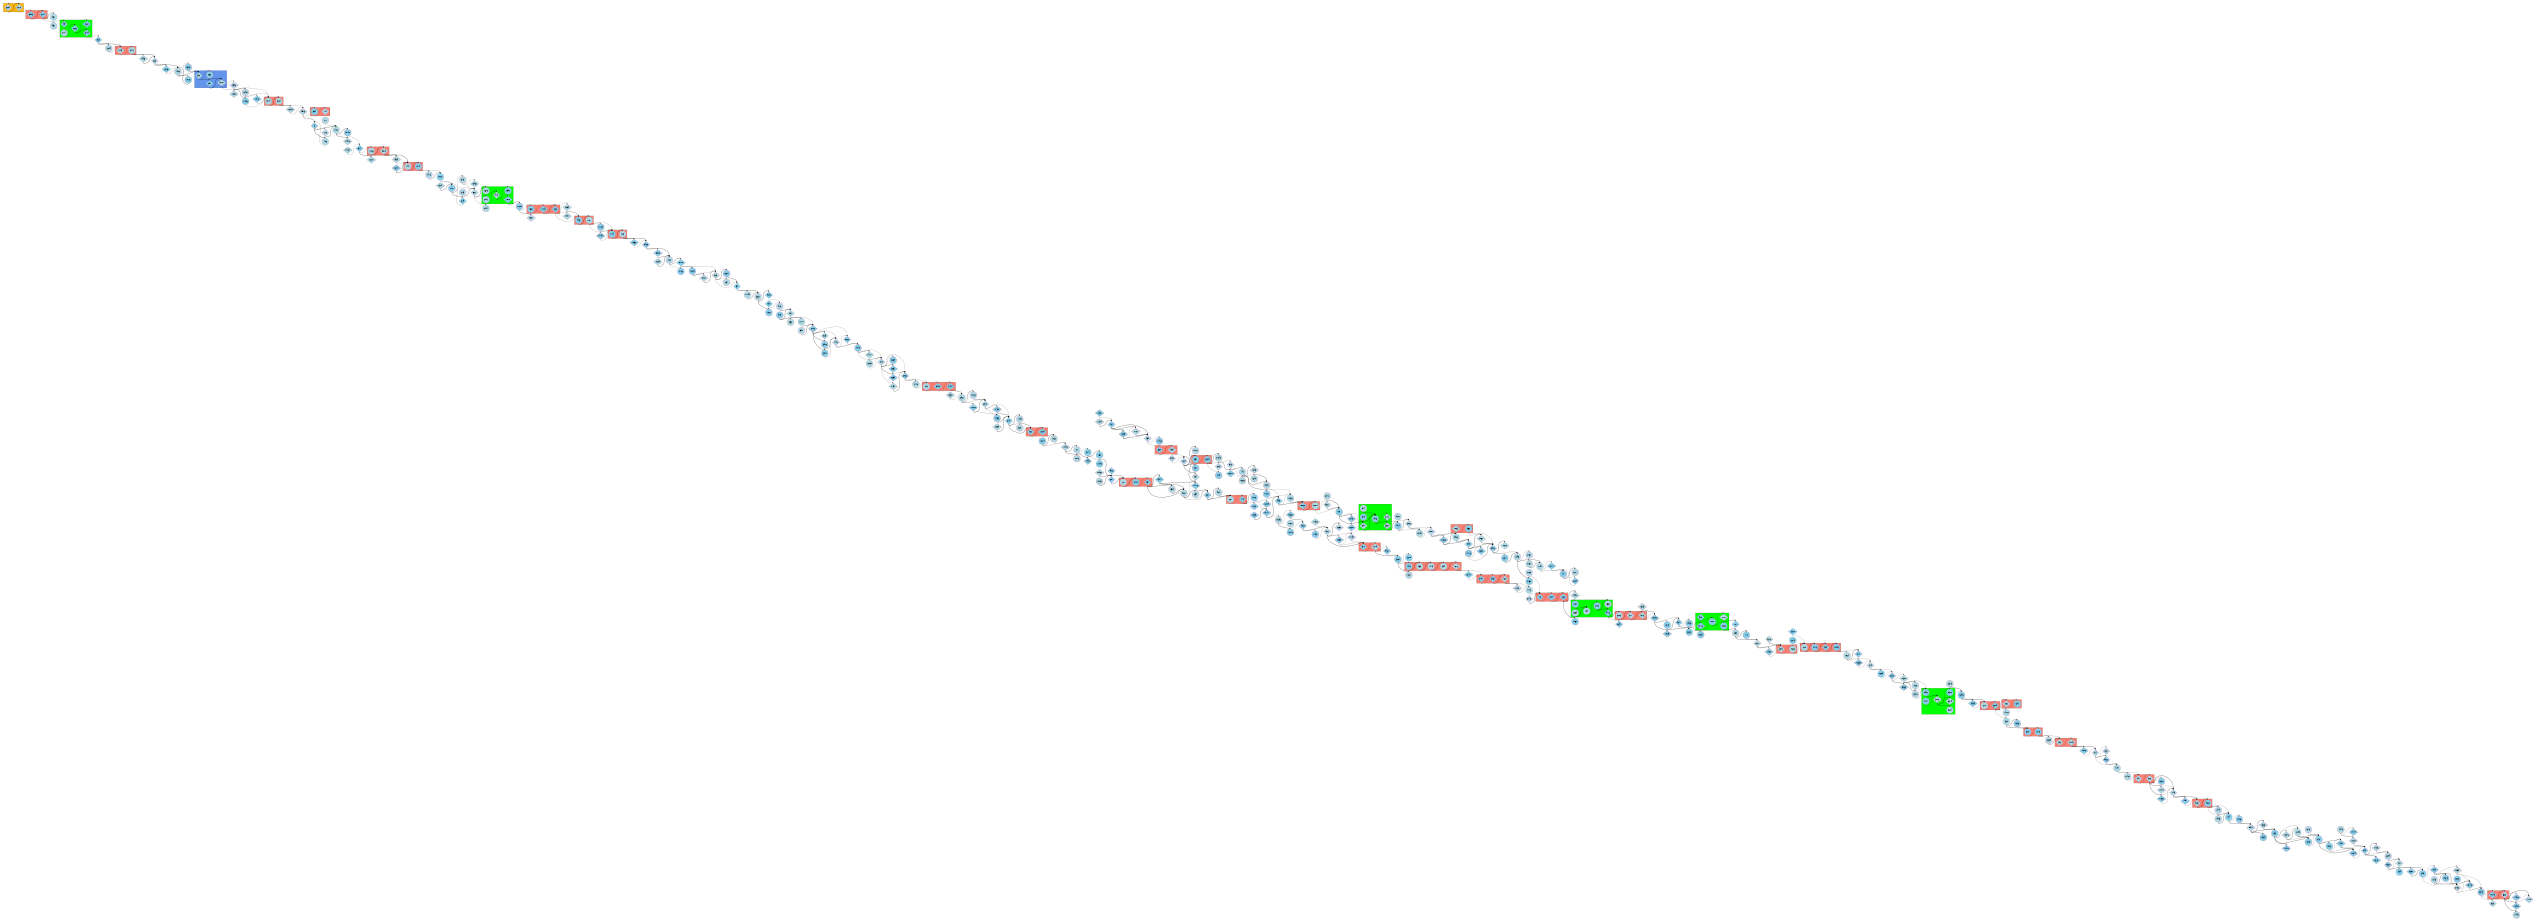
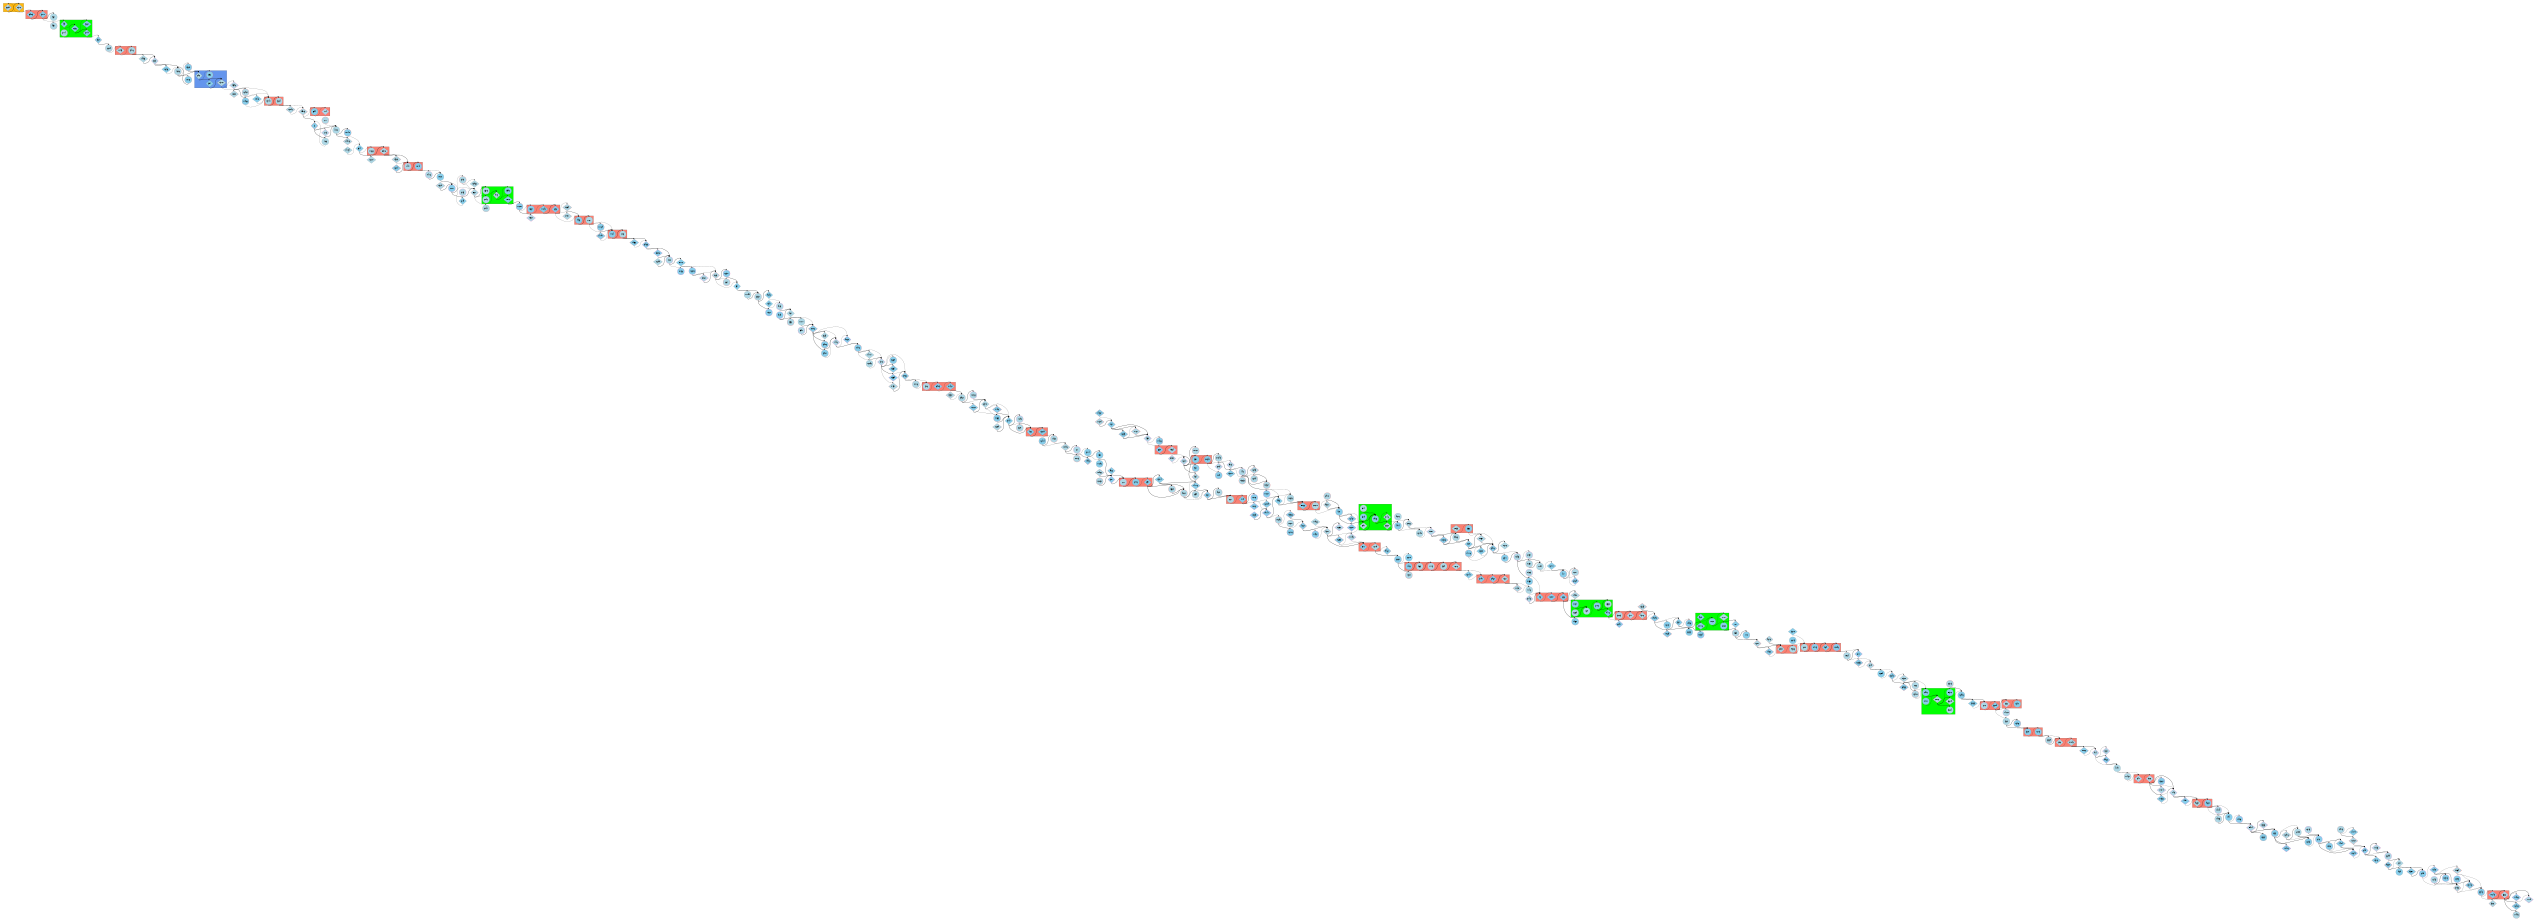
(110, 44) -> none
